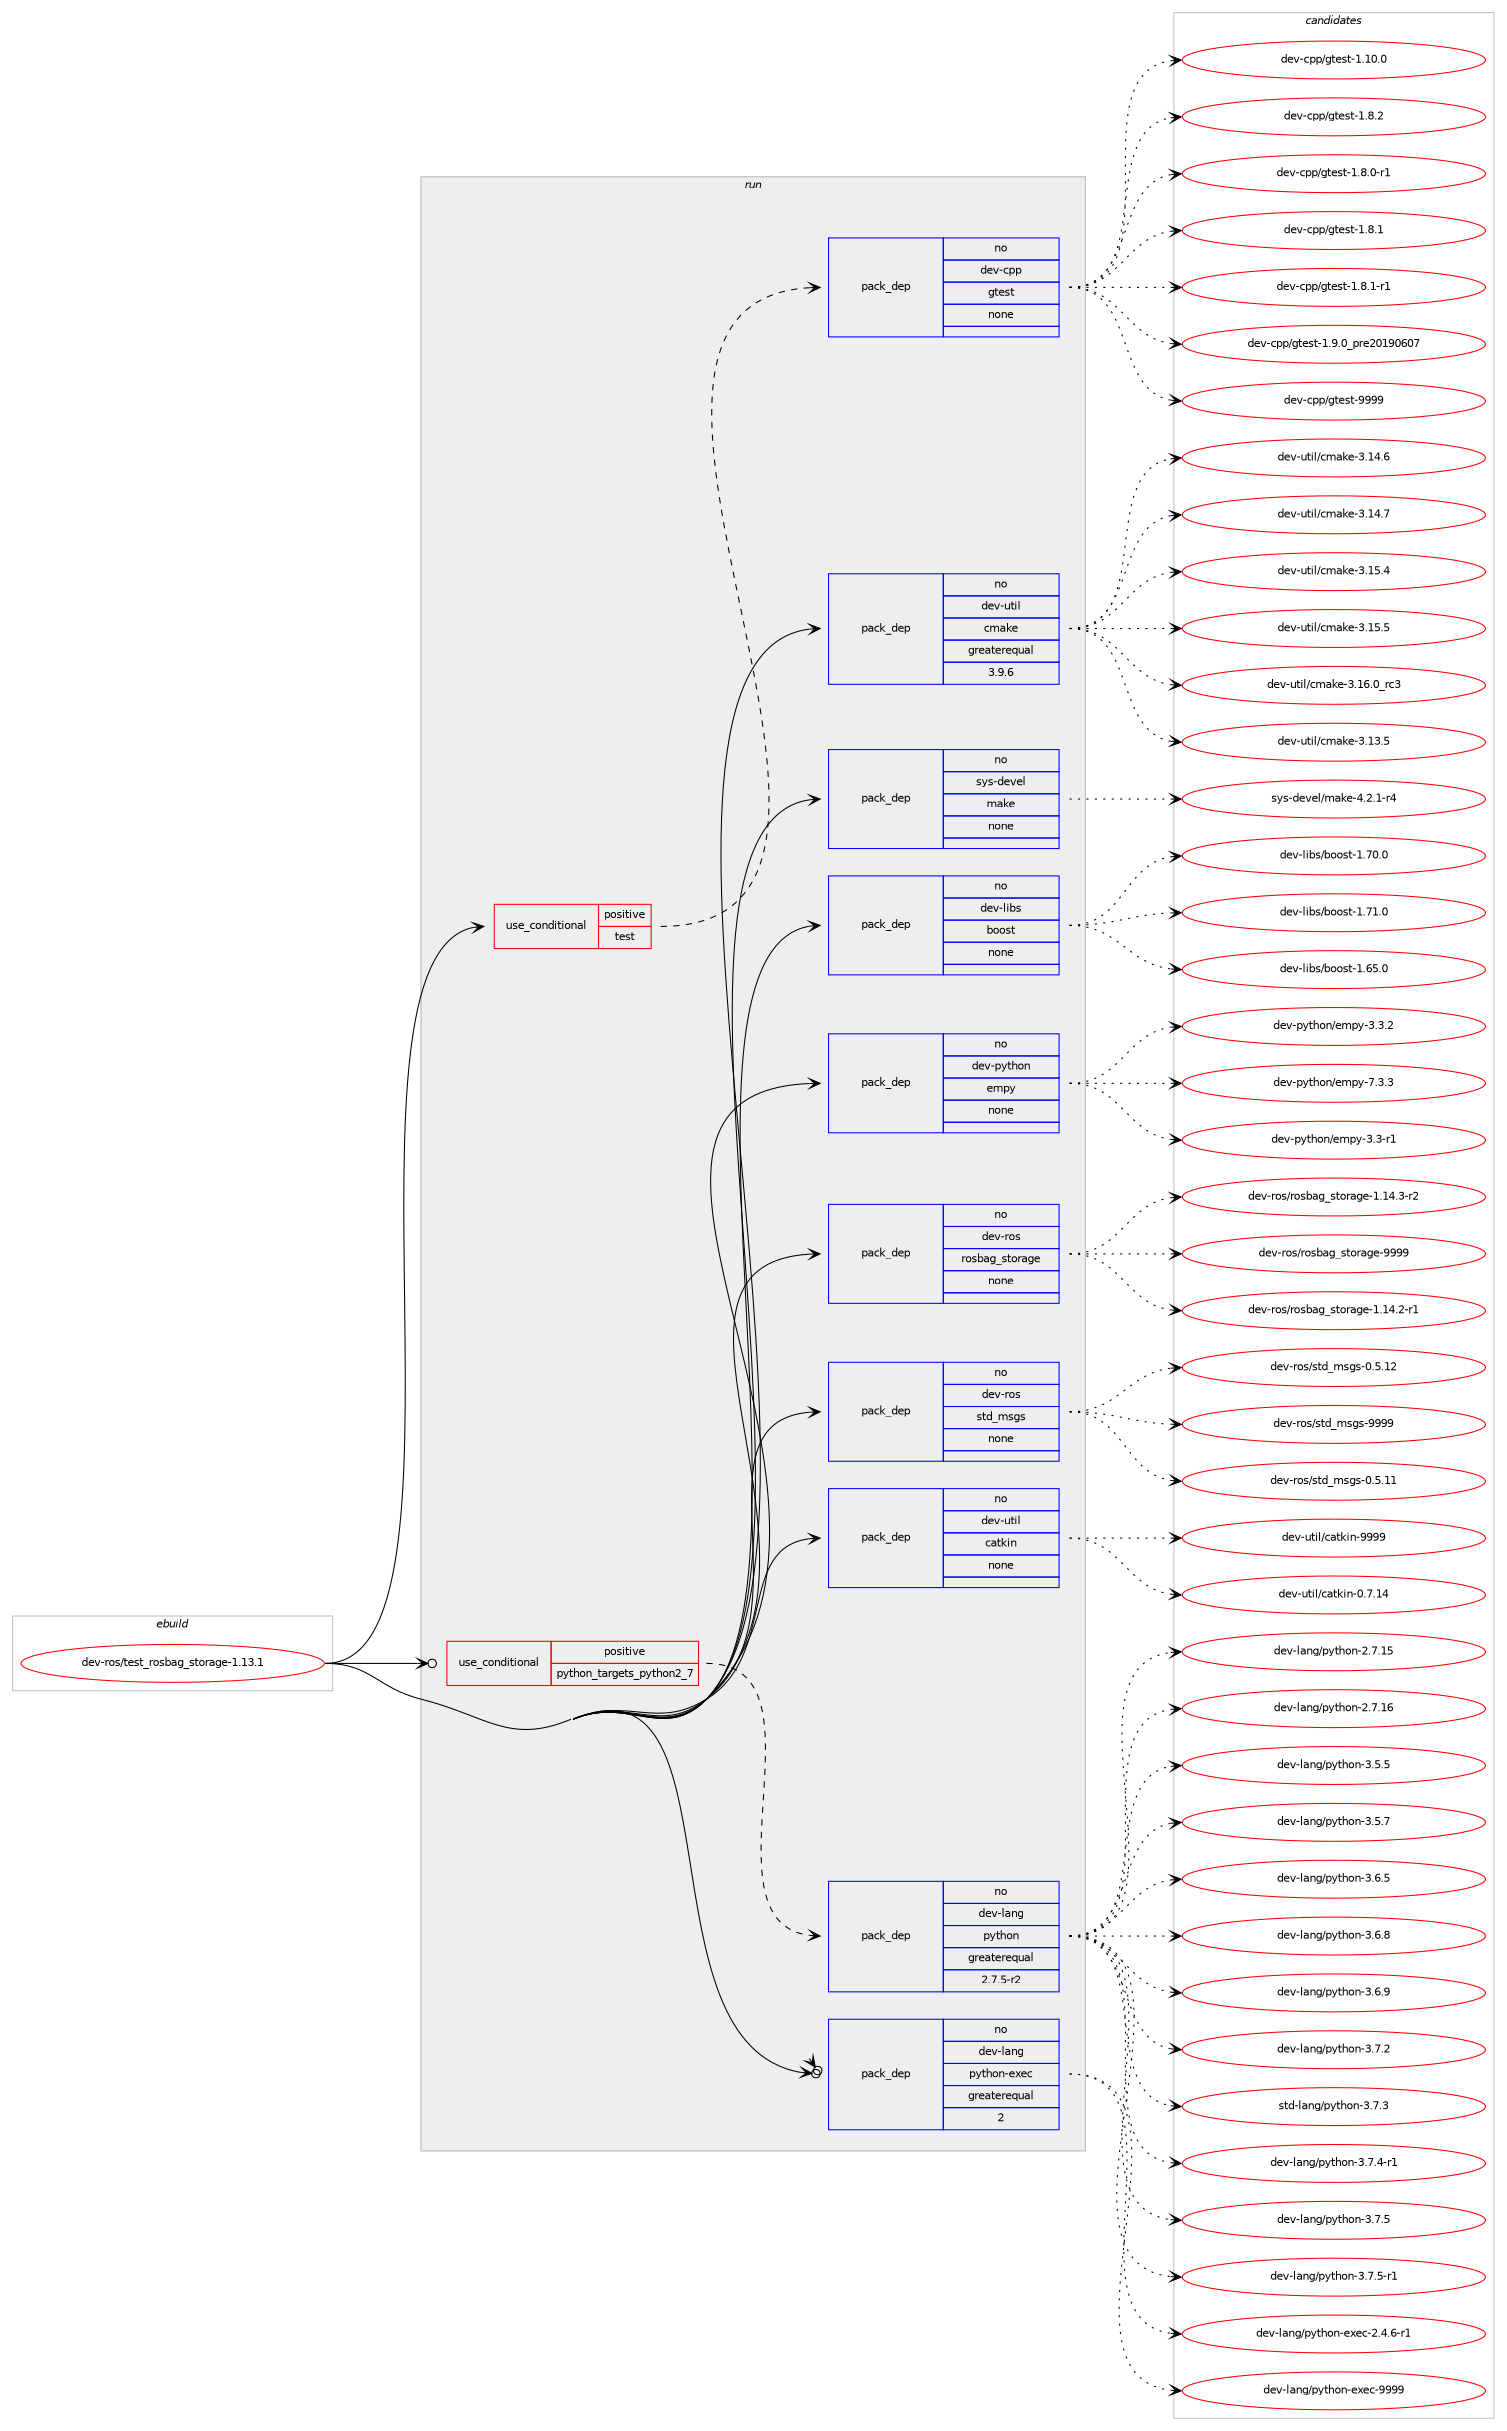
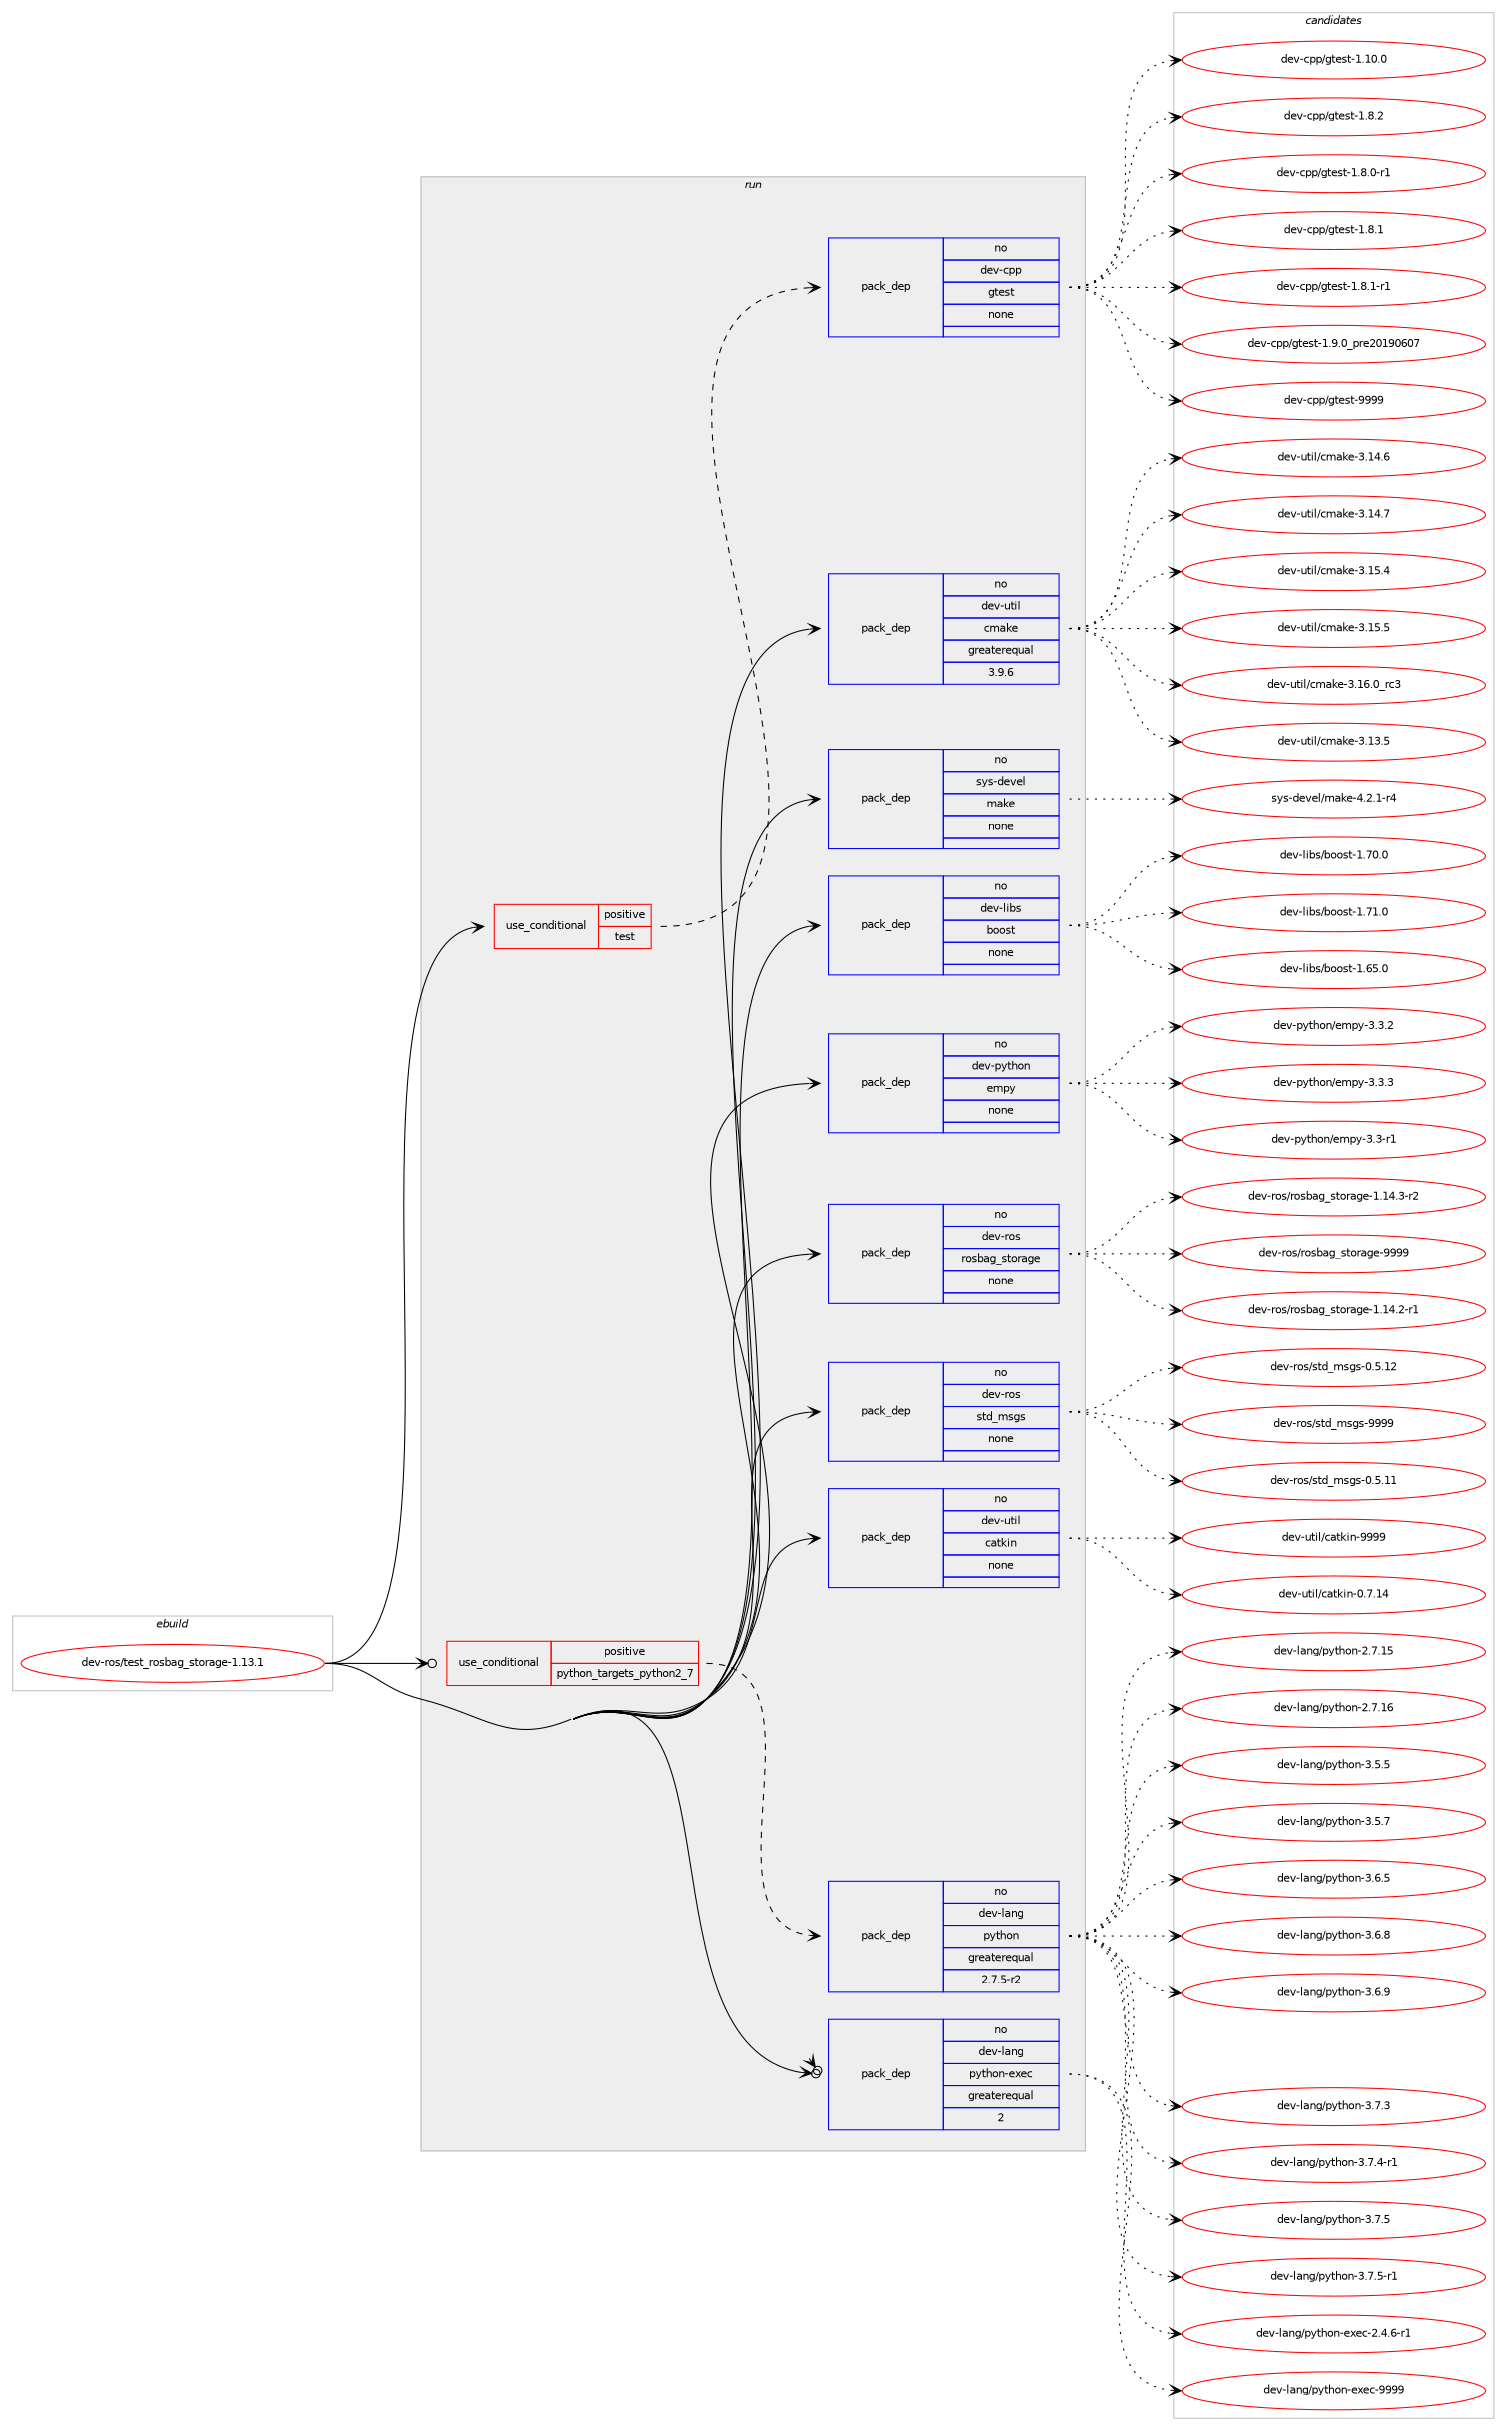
(1334, 1083) -> (1334, 1083)
(1334, 2050) -> none
(1334, 2107) -> (1334, 2107)
